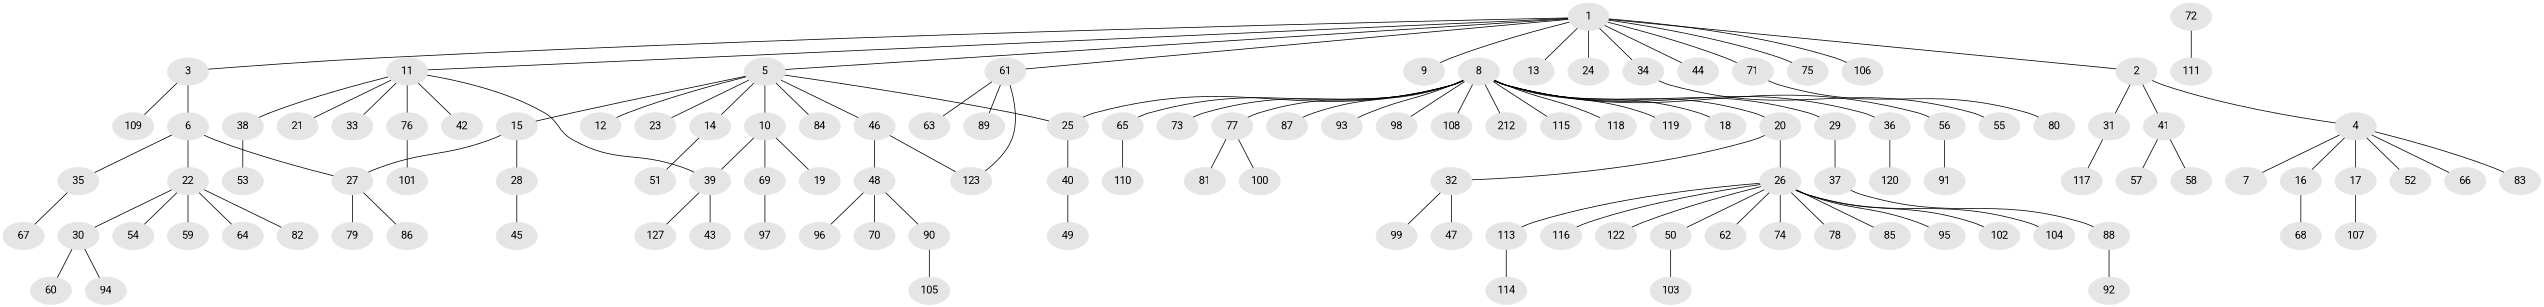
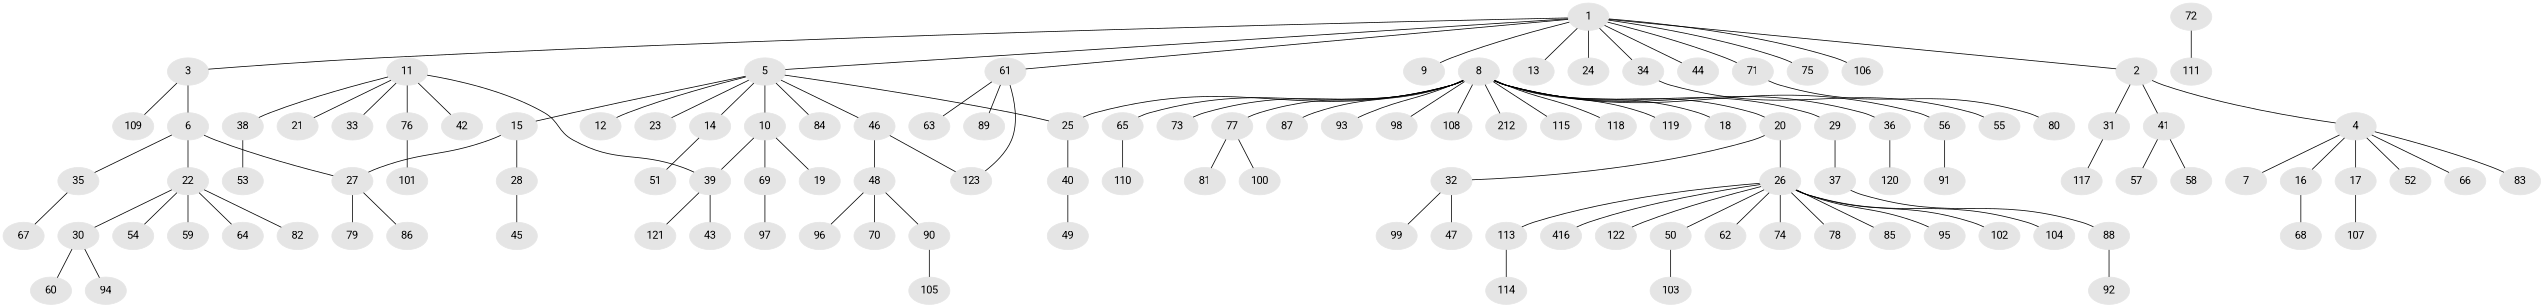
(998, 44) -> none
(655, 236) -> (655, 236)
(1561, 236) -> (1561, 236)
